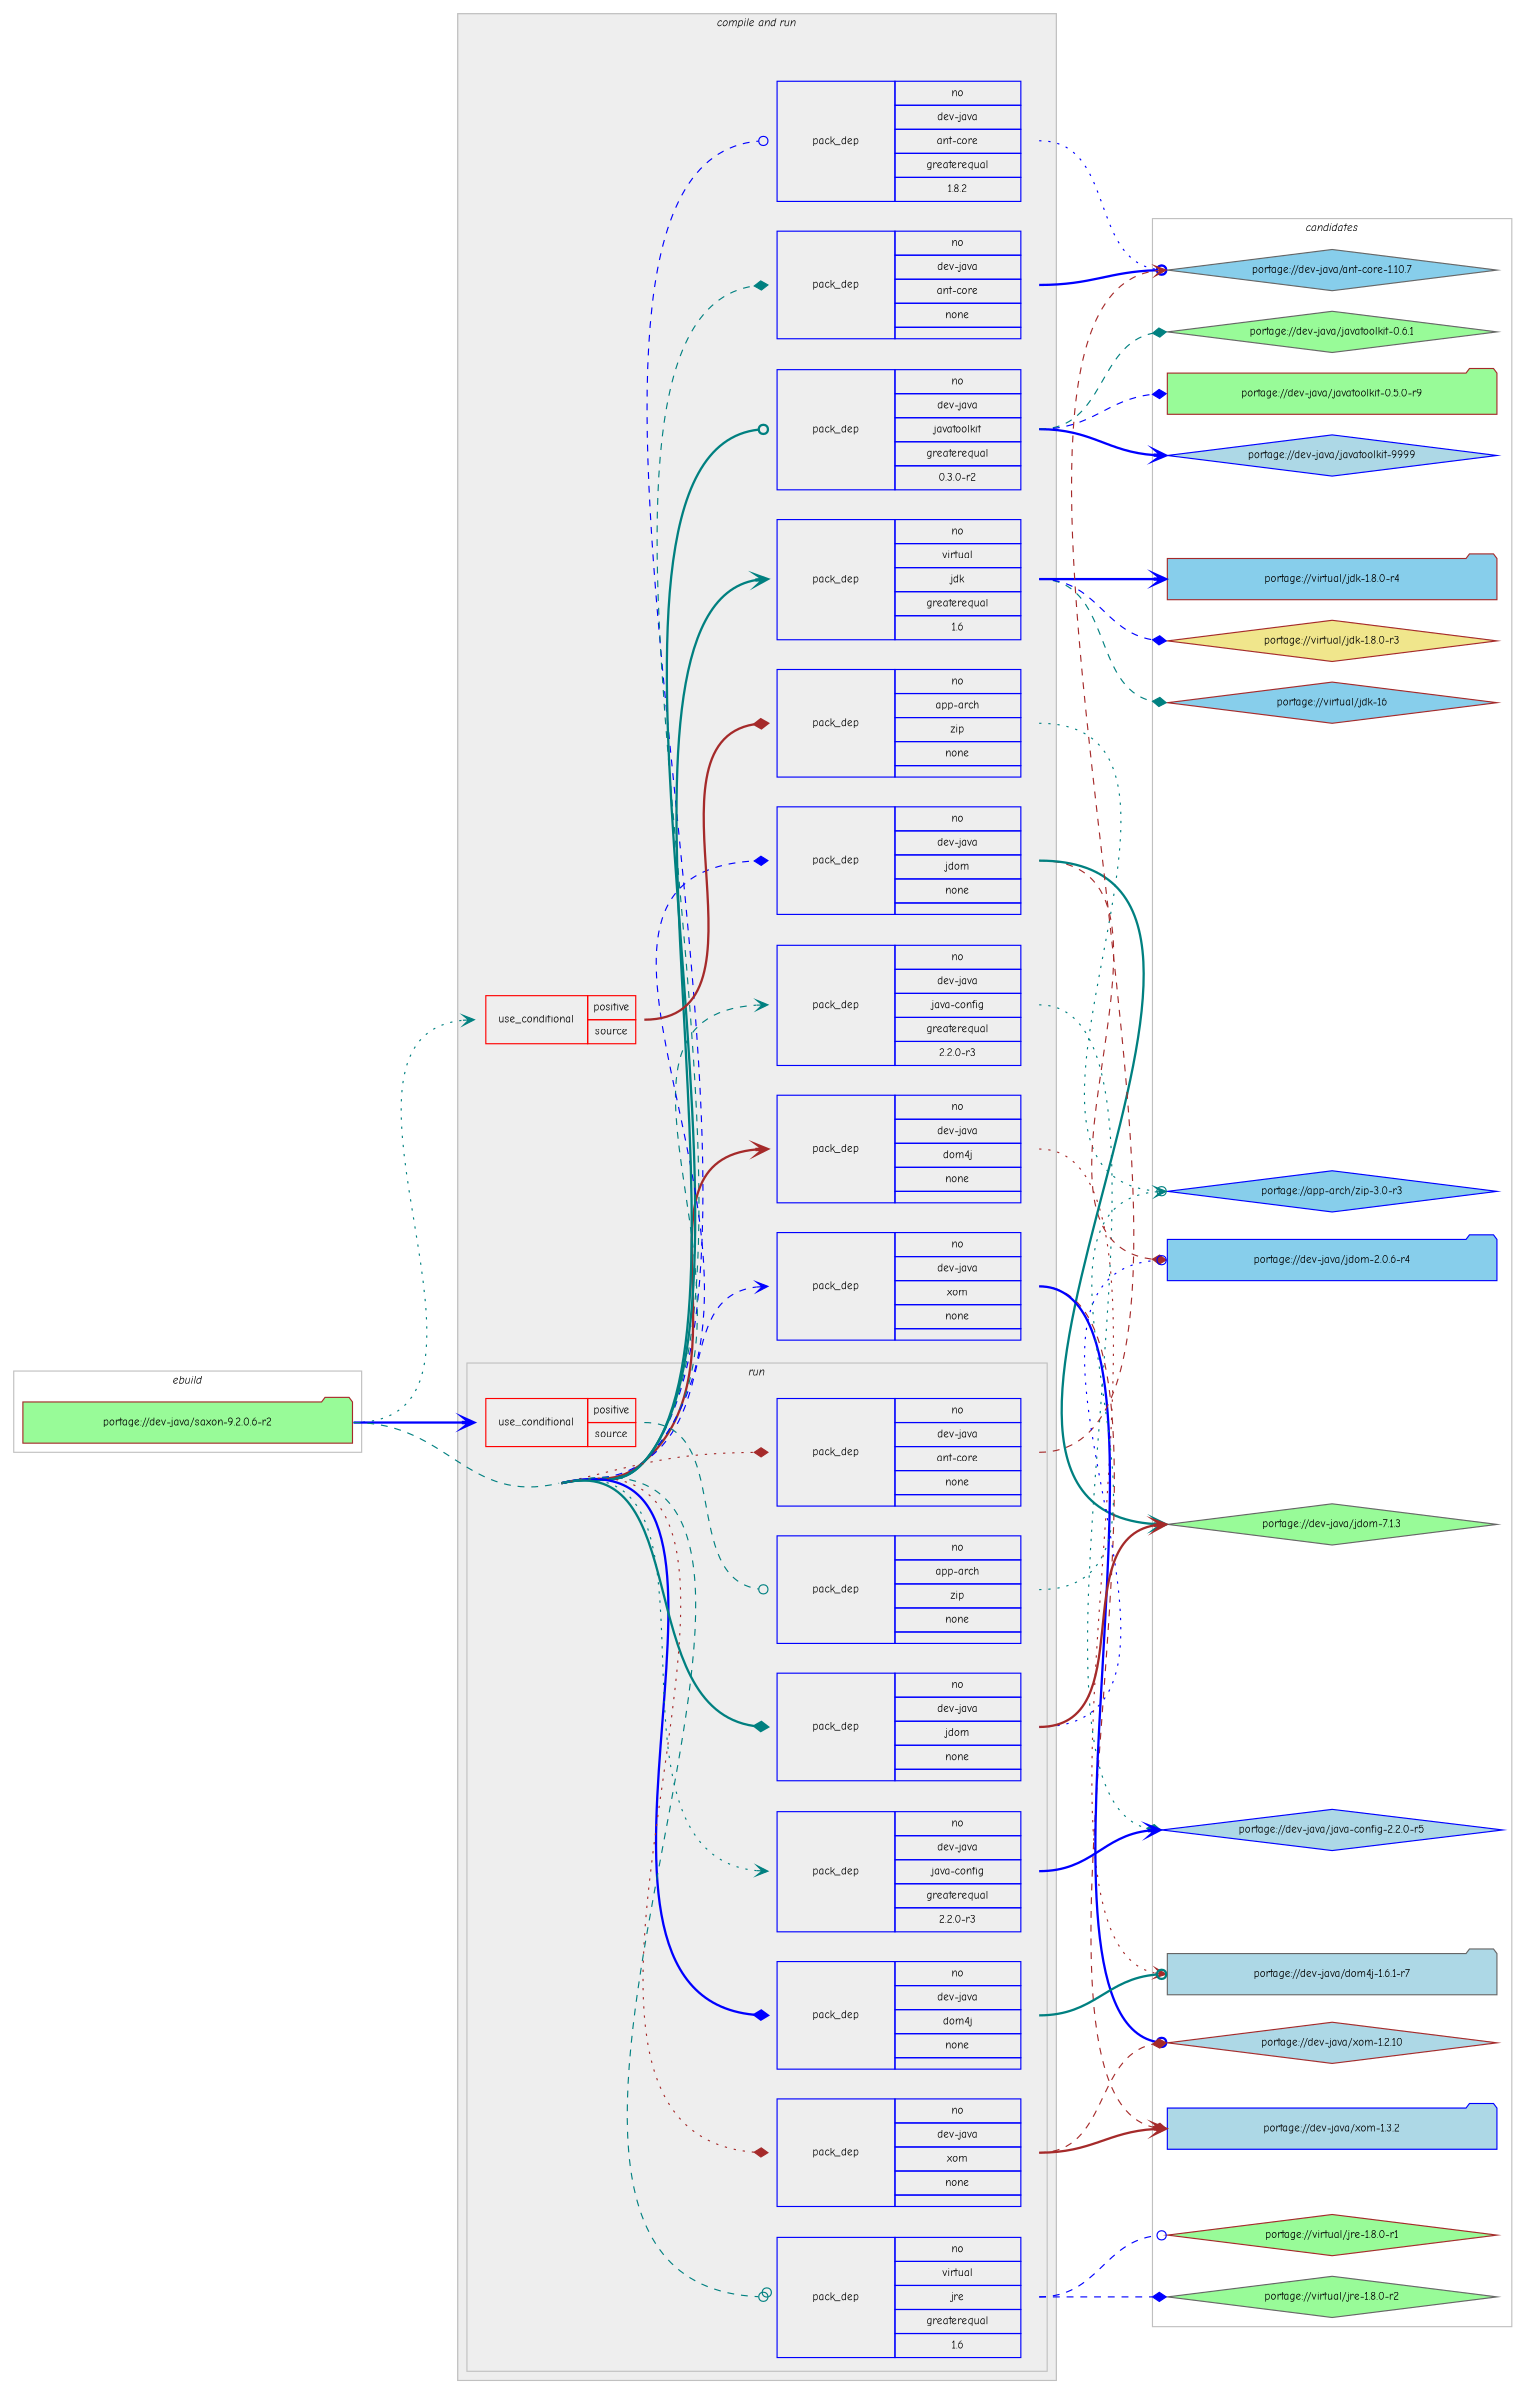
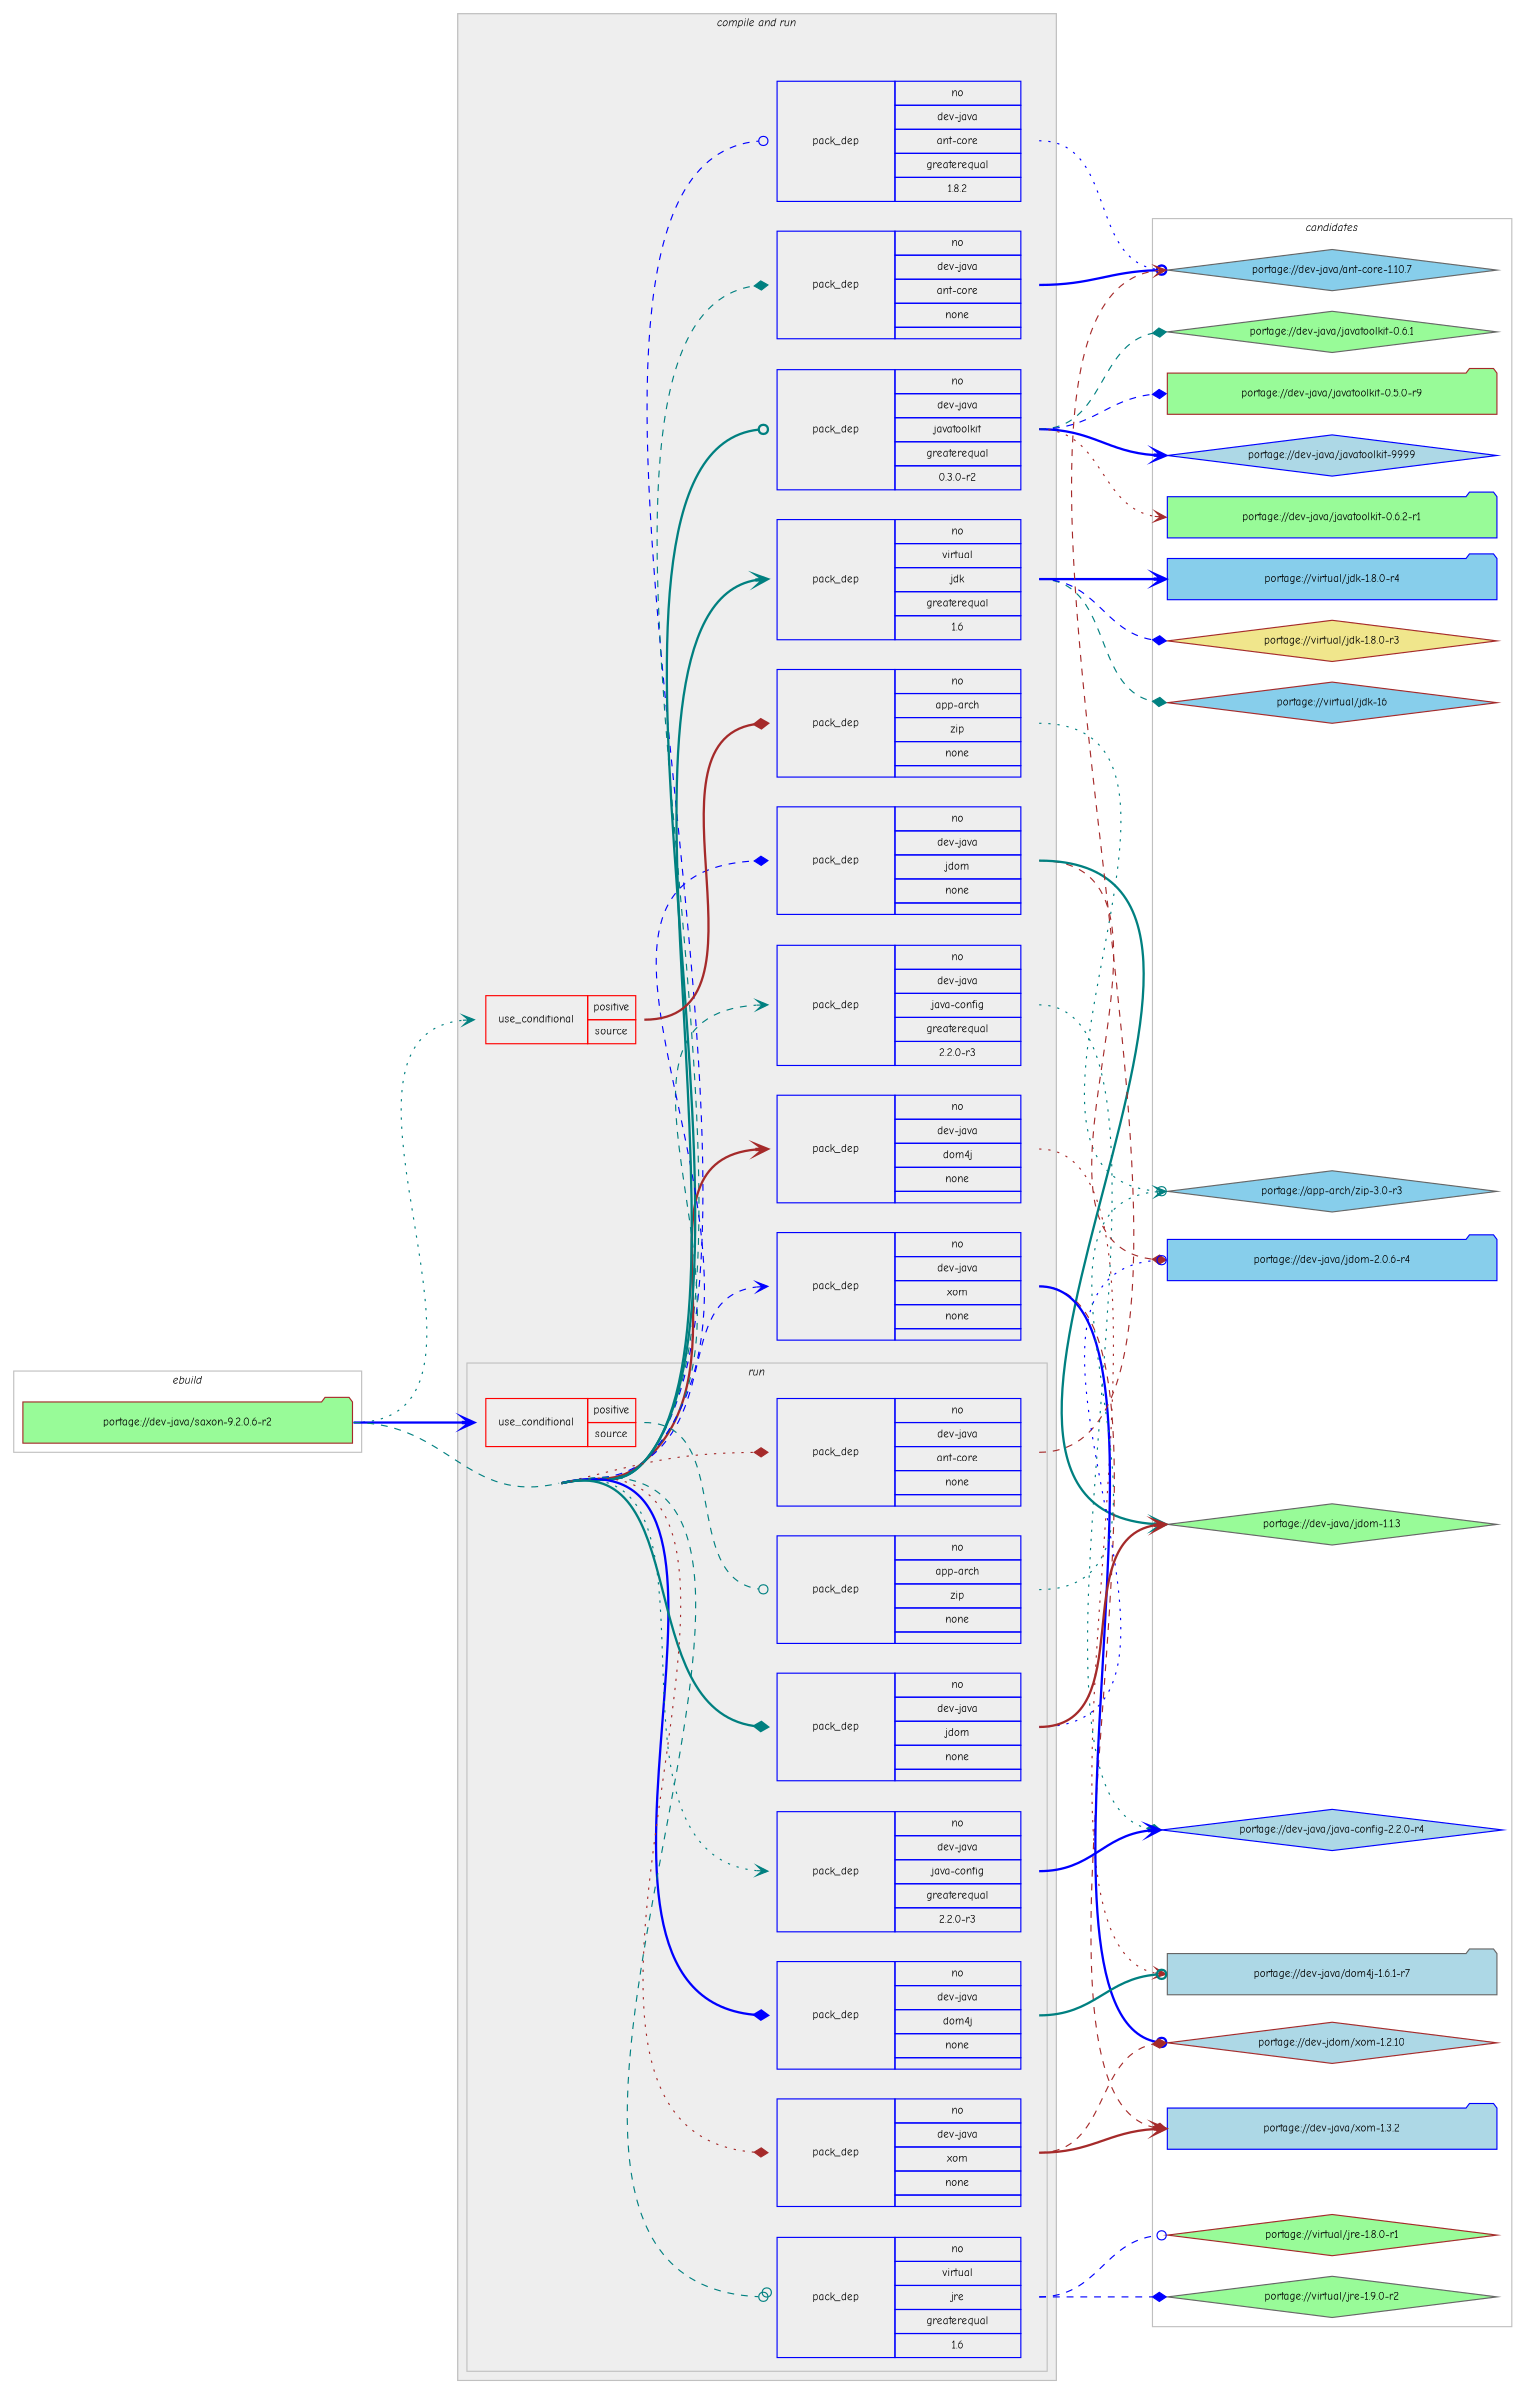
none -> (1332, 517)
(1332, 579) -> (1332, 579)
(1332, 1191) -> (1332, 1191)
(1332, 1524) -> (1332, 1524)
(1332, 1830) -> (1332, 1830)
(1332, 2043) -> (1332, 2043)
(1332, 2297) -> (1332, 2297)
